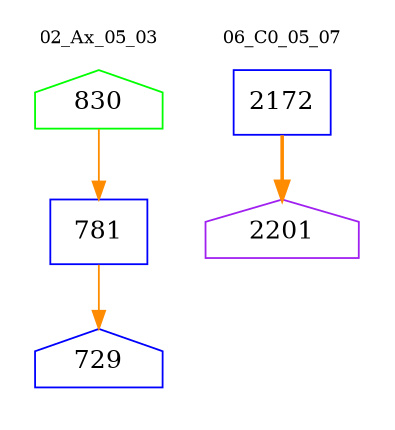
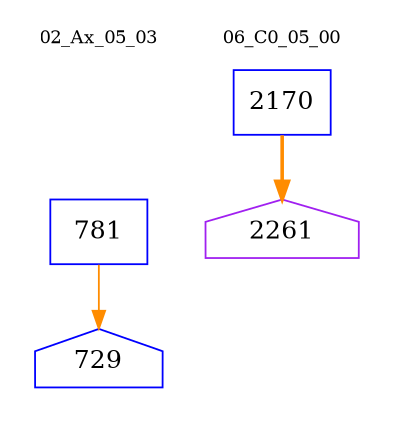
(282, 39) -> (282, 39)
(99, 102) -> none
(282, 102) -> (282, 102)
(282, 232) -> (282, 232)
